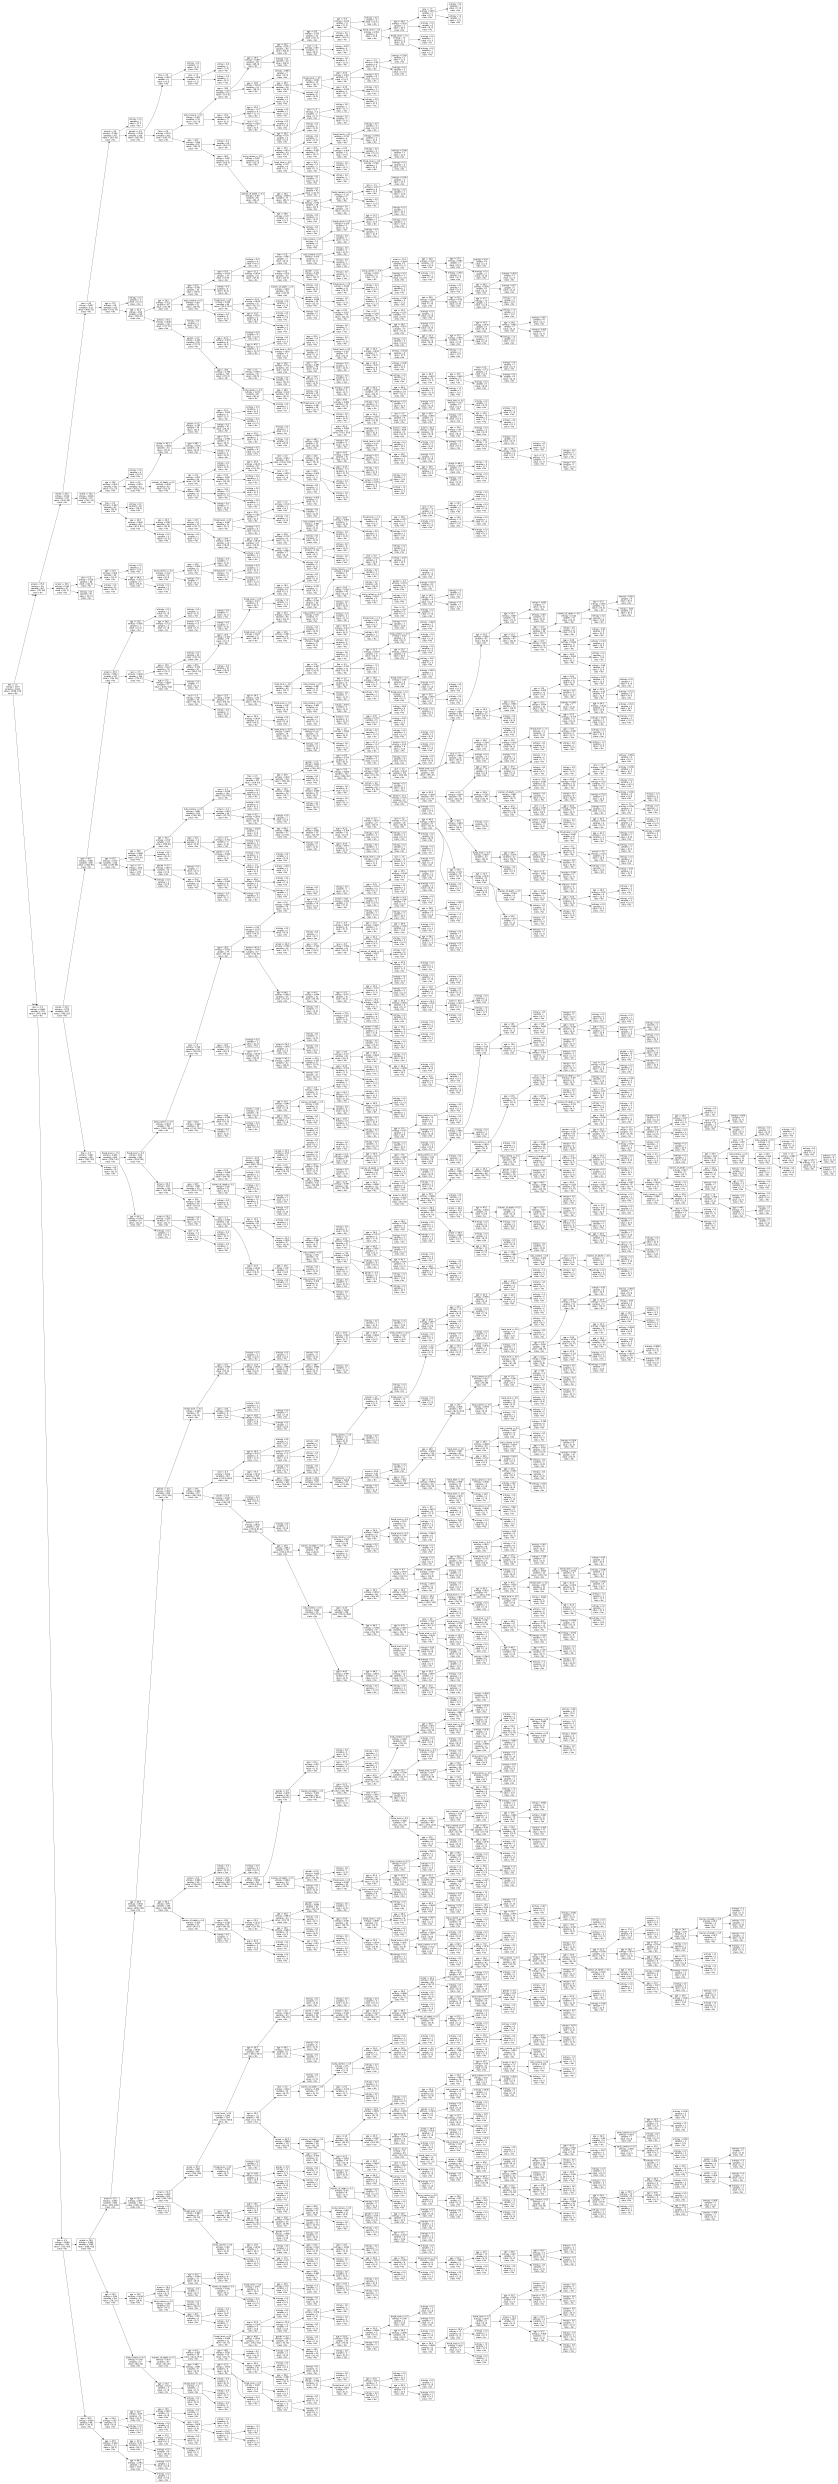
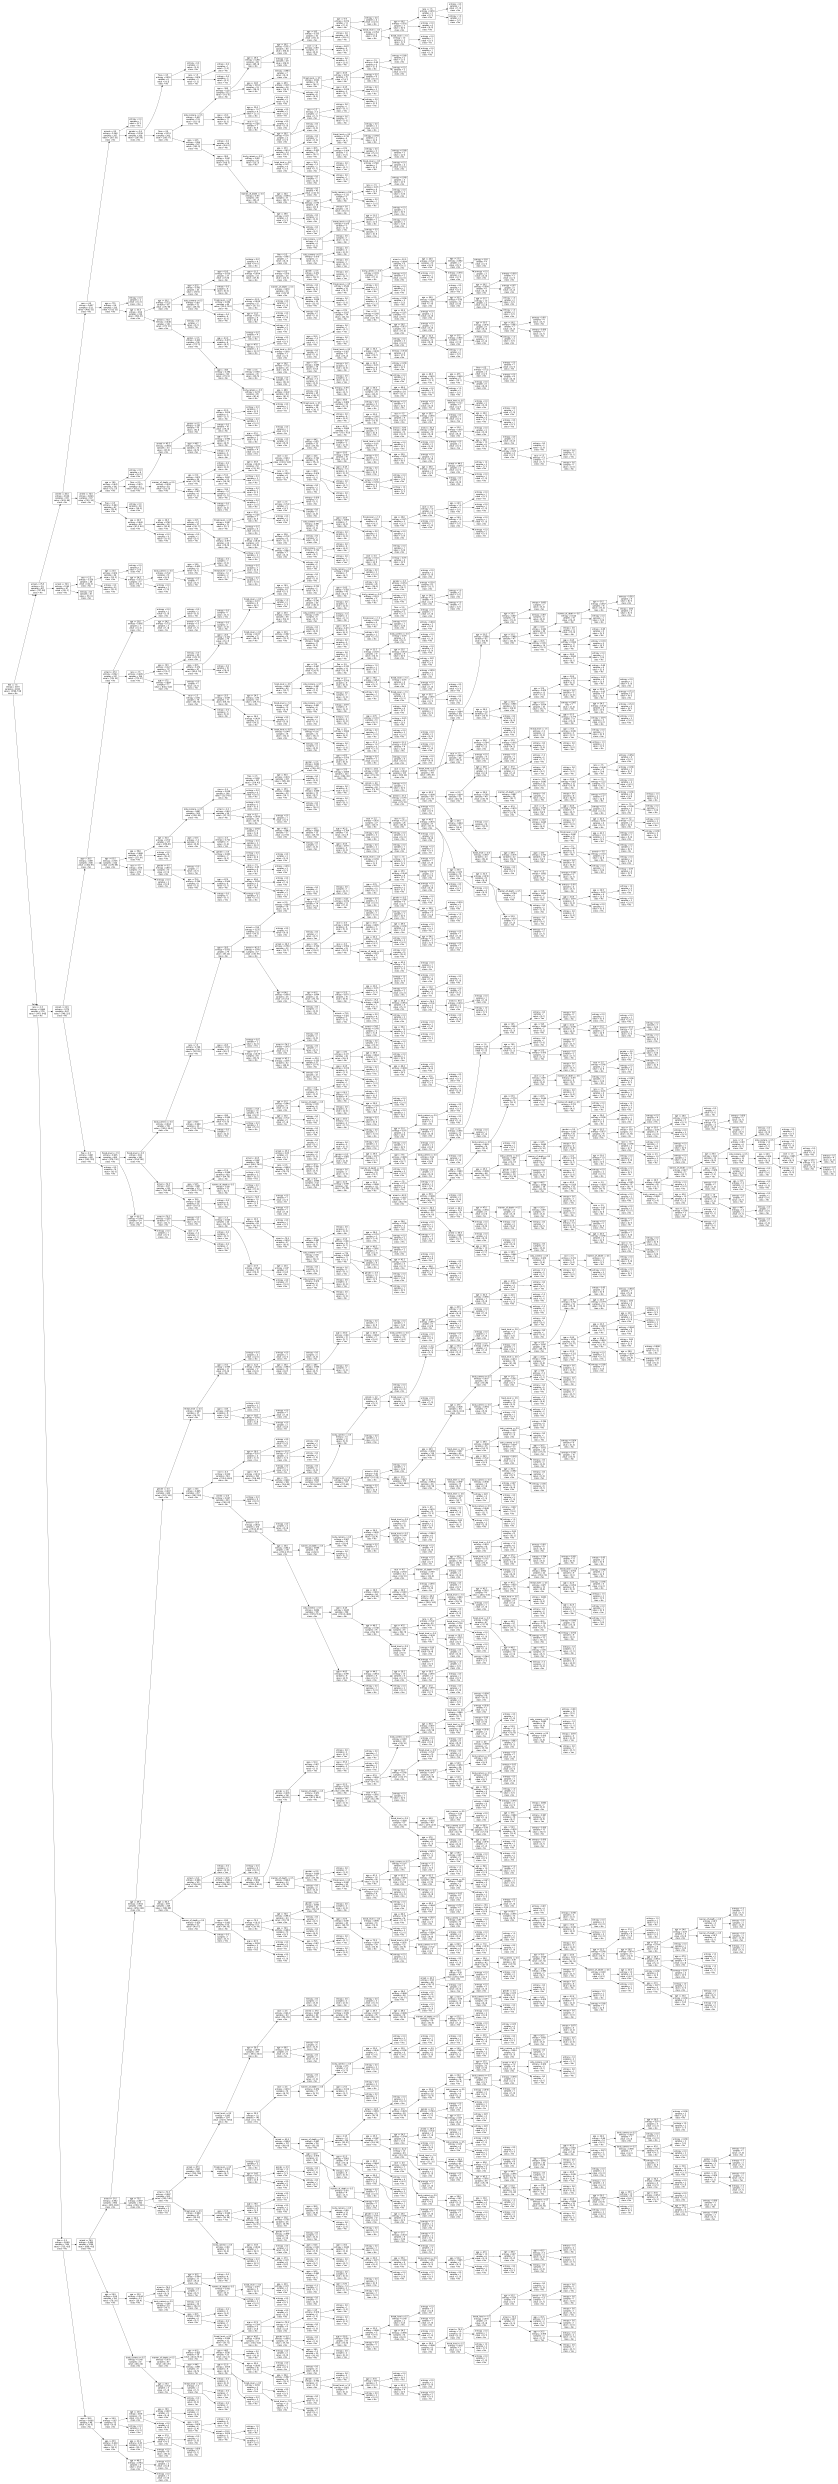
none -> (569, 1560)
(312, 2224) -> none
